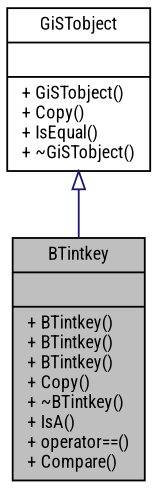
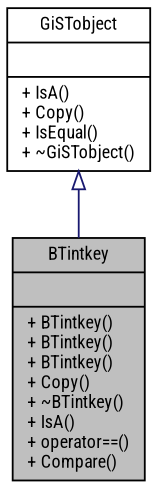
(73, 93) -> (46, 93)
